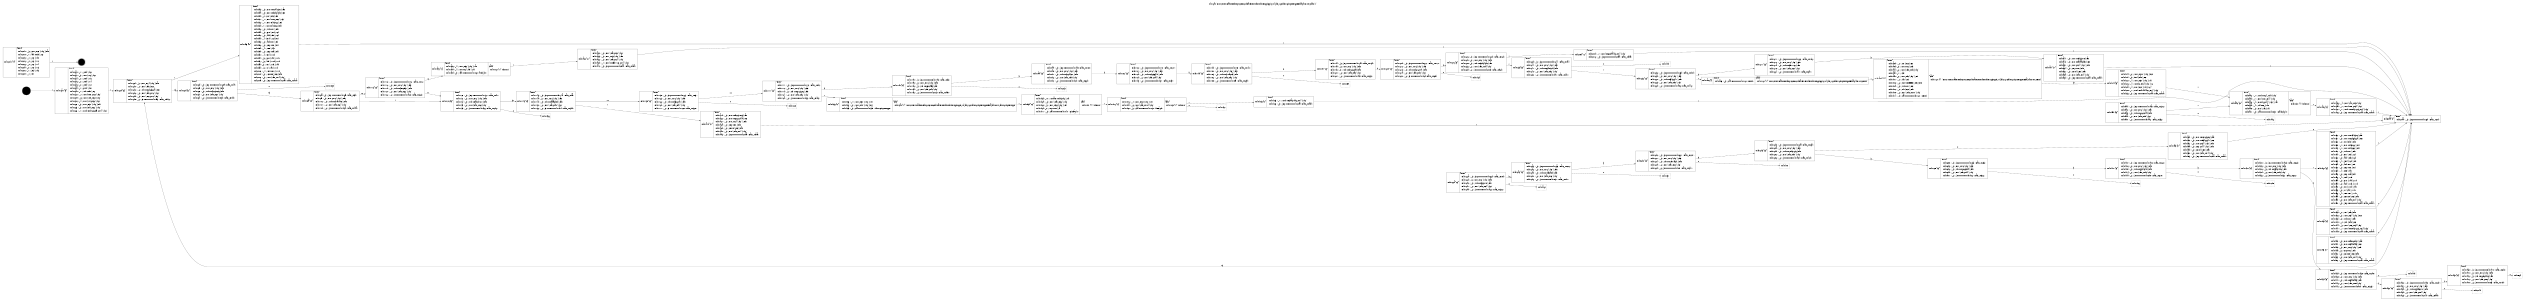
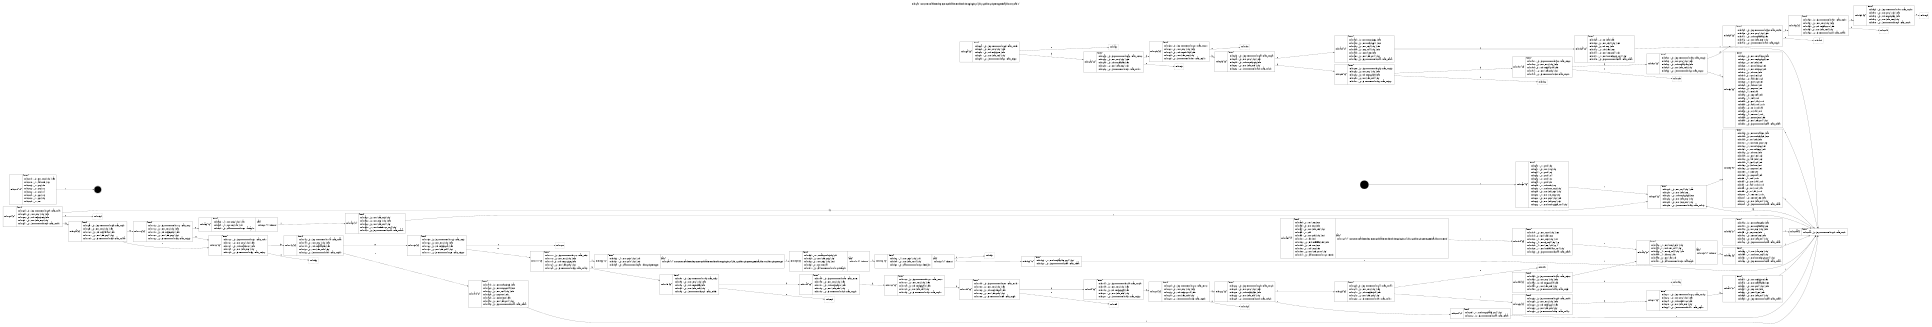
(1785, 81) -> none
(2074, 83) -> (1480, 239)
(174, 91) -> (855, 211)
(2311, 131) -> (1484, 49)
